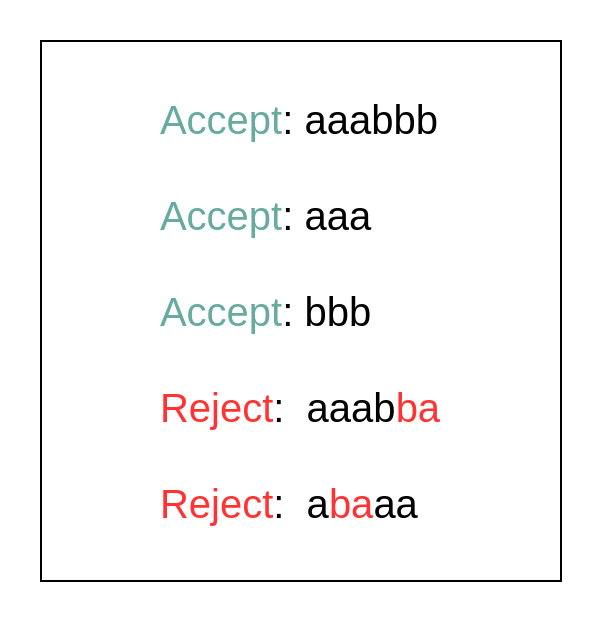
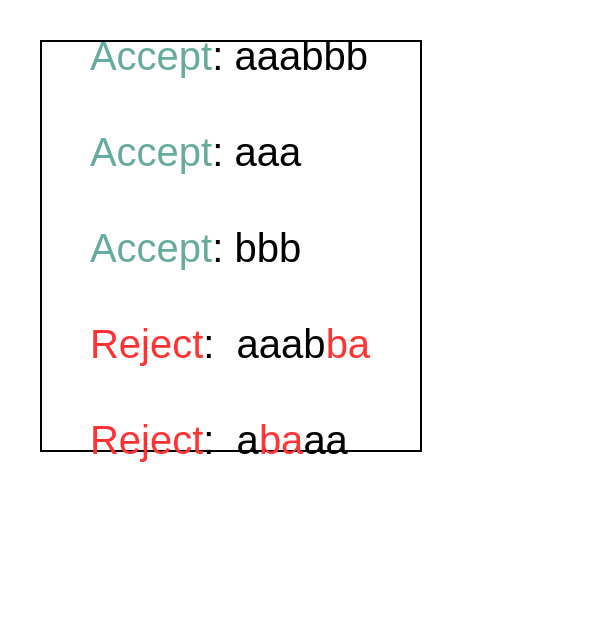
(301, 311) -> (231, 246)
